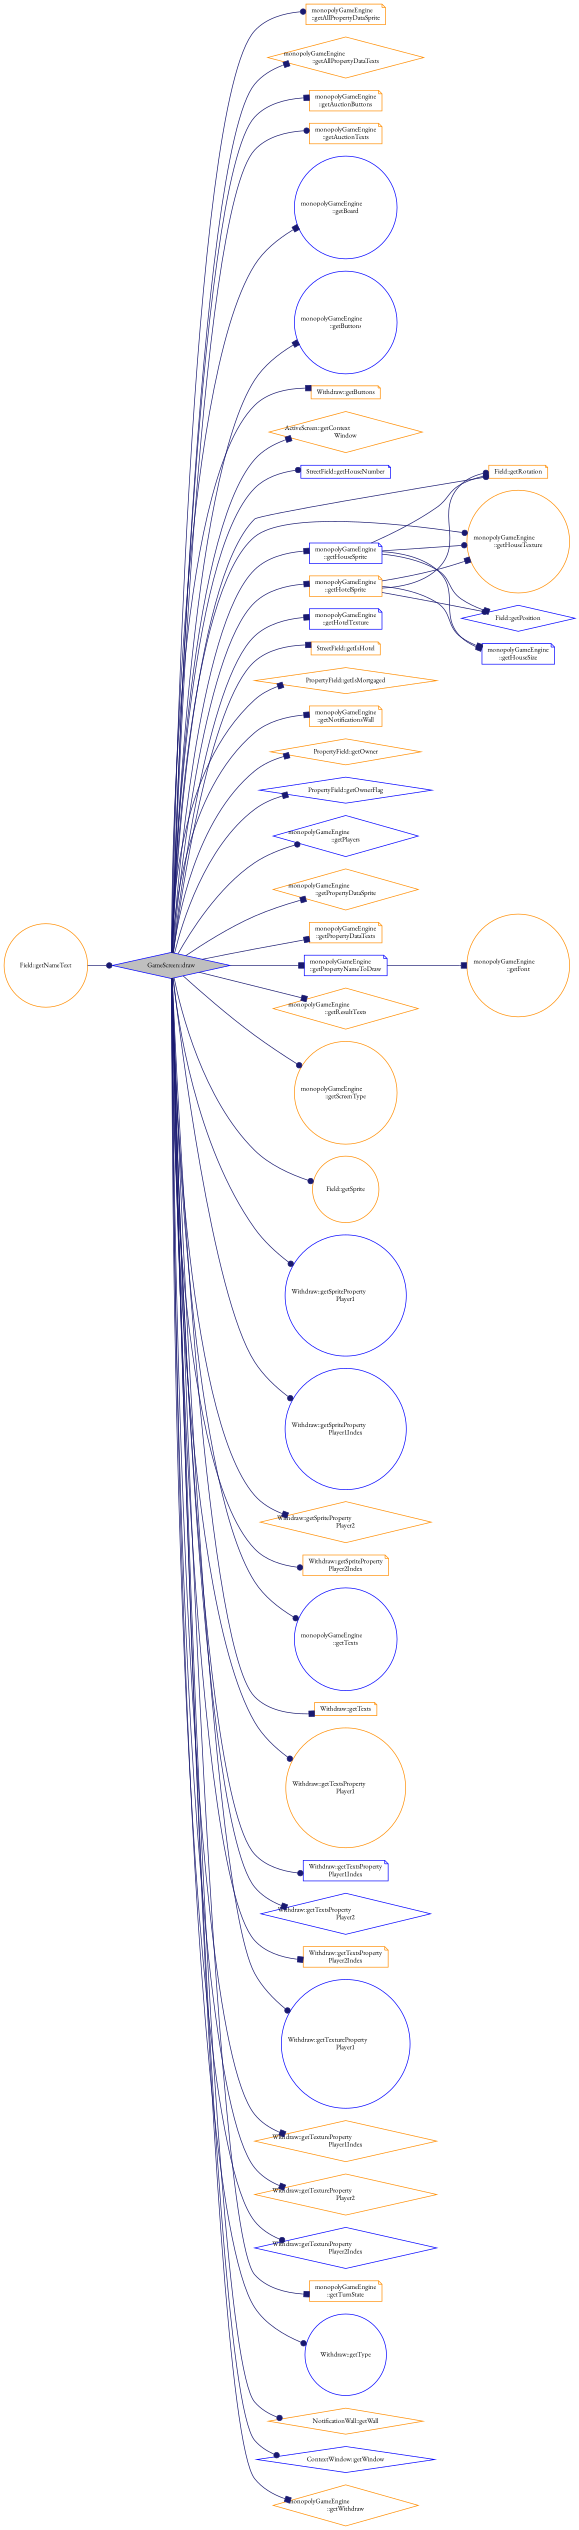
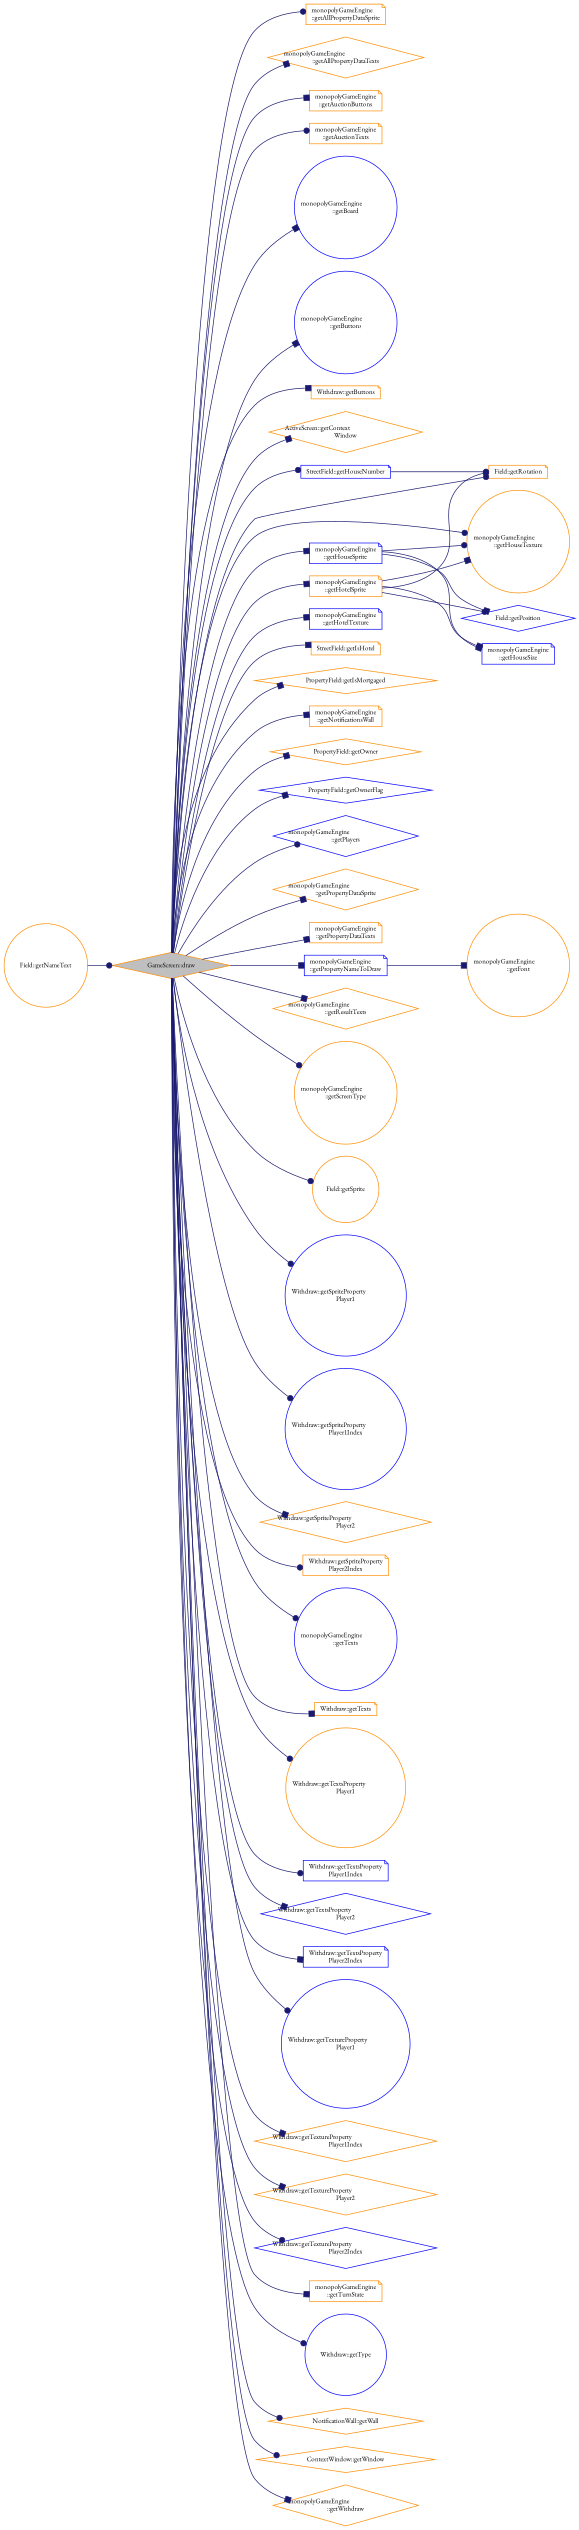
(430, 512) -> (437, 472)
(171, 965) -> (171, 965)
(346, 1957) -> (346, 1957)
(346, 2460) -> (346, 2460)
